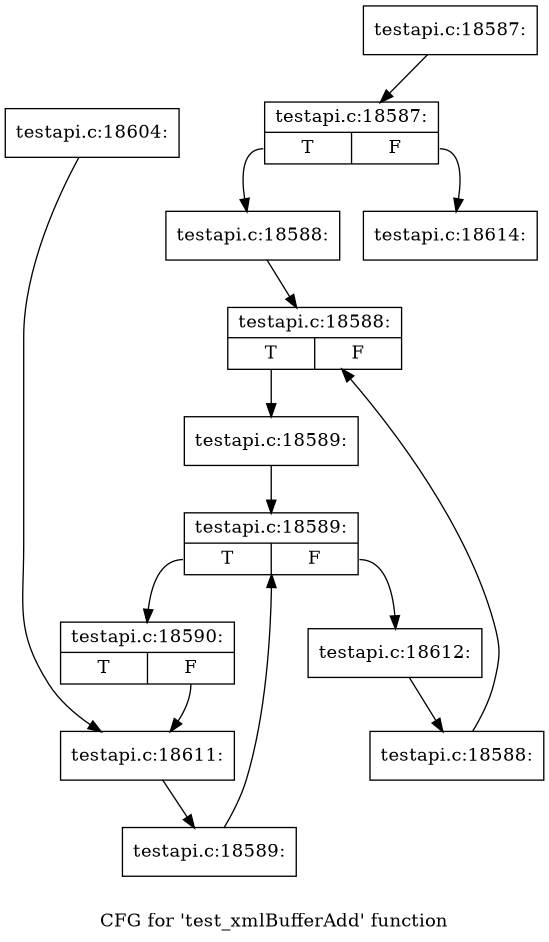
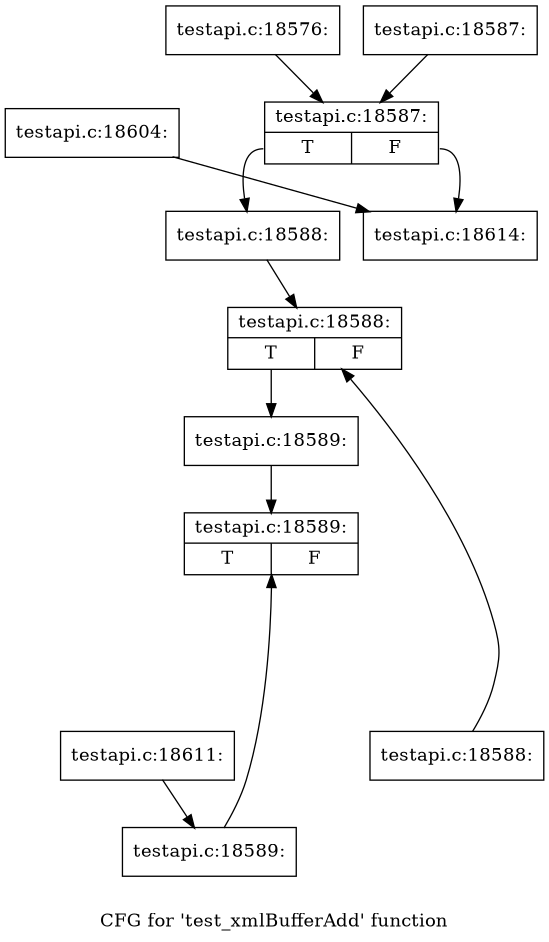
none -> (253, 30)
(24, 447) -> (265, 183)
(147, 653) -> none
(395, 653) -> none
